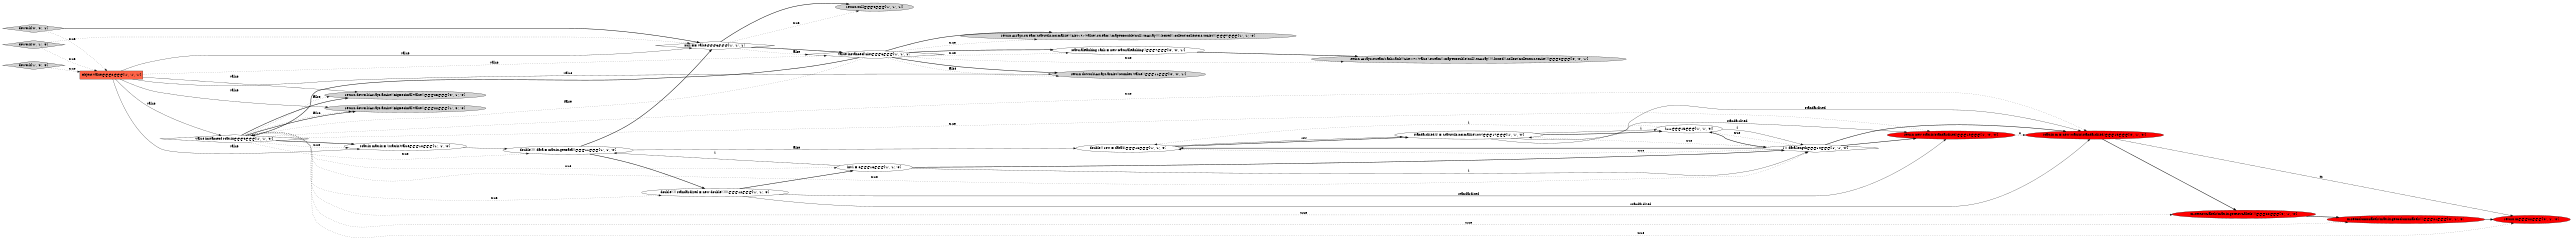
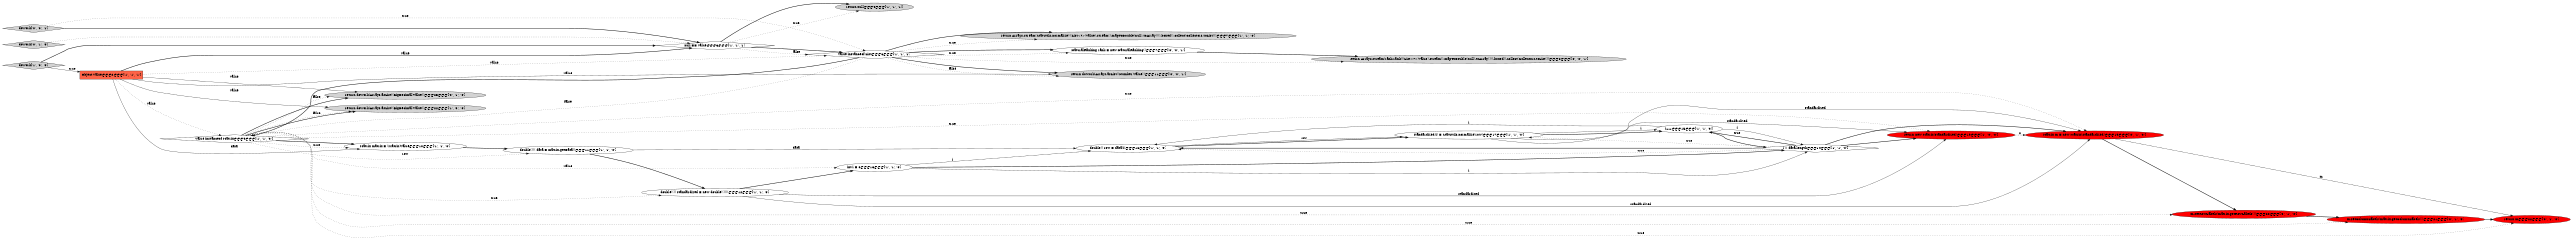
(77, 46) -> (456, 18)
(404, 55) -> (404, 55)
(67, 60) -> none
(63, 70) -> (63, 70)
(652, 108) -> (345, 46)
(163, 114) -> (163, 114)
(1409, 125) -> (1409, 125)
(1754, 139) -> (1754, 139)
(234, 147) -> (234, 147)
(484, 148) -> (484, 148)
(796, 148) -> (796, 148)
(405, 154) -> (405, 154)
(728, 160) -> (997, 158)
(568, 167) -> (568, 167)
(1019, 183) -> none
